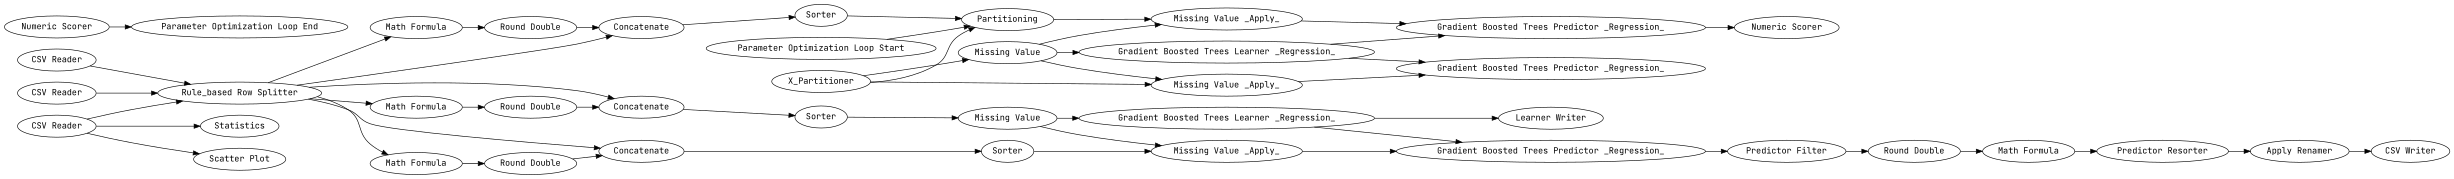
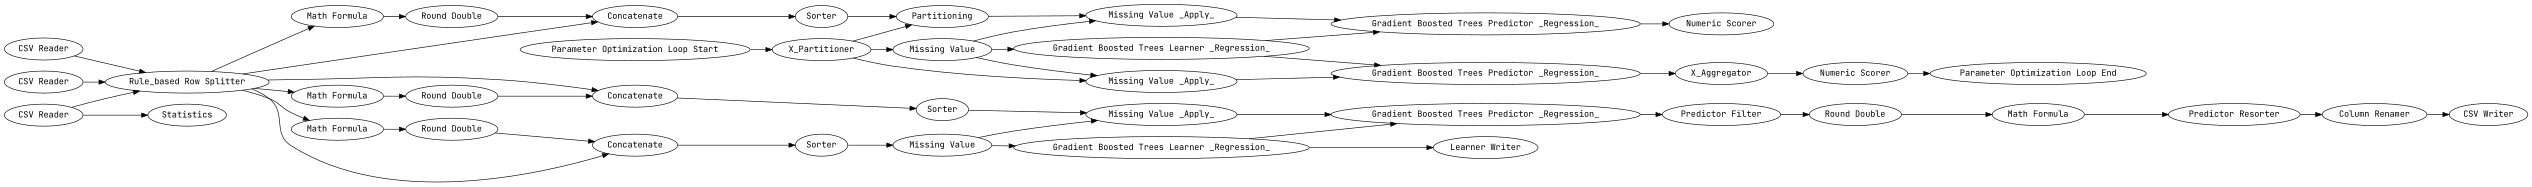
(925, 34) -> (758, 50)
none -> (1721, 74)
(2300, 151) -> (2375, 115)
(240, 159) -> none
